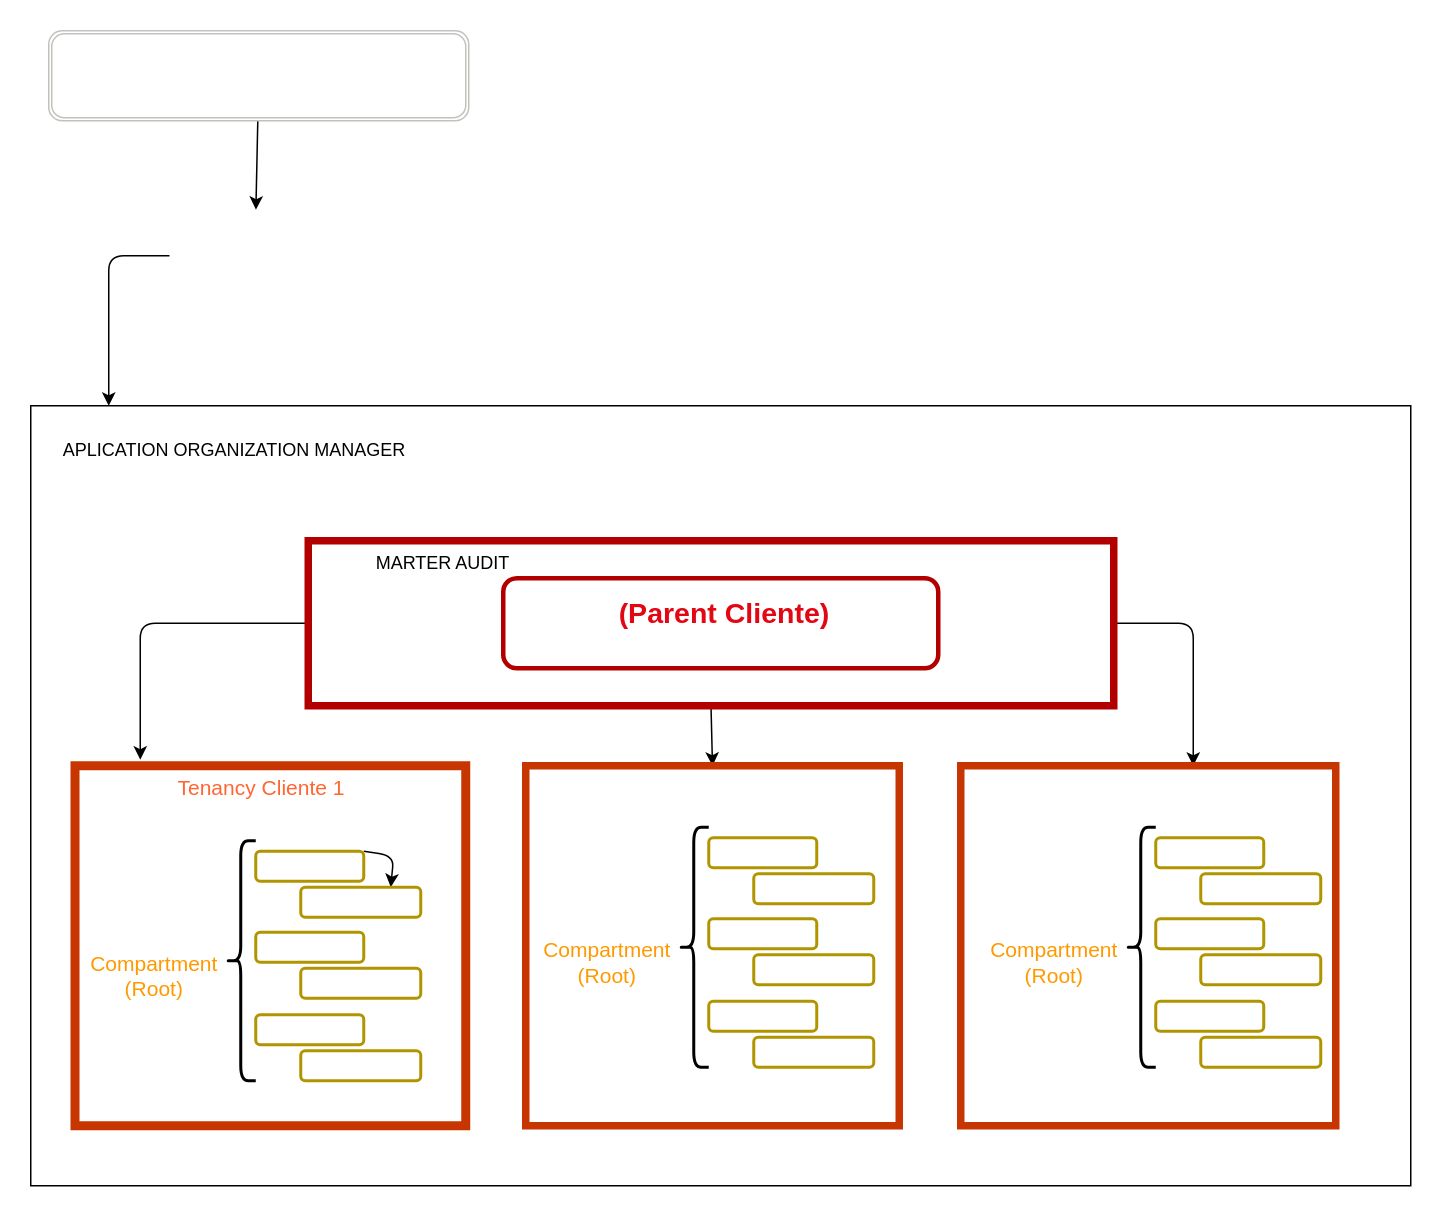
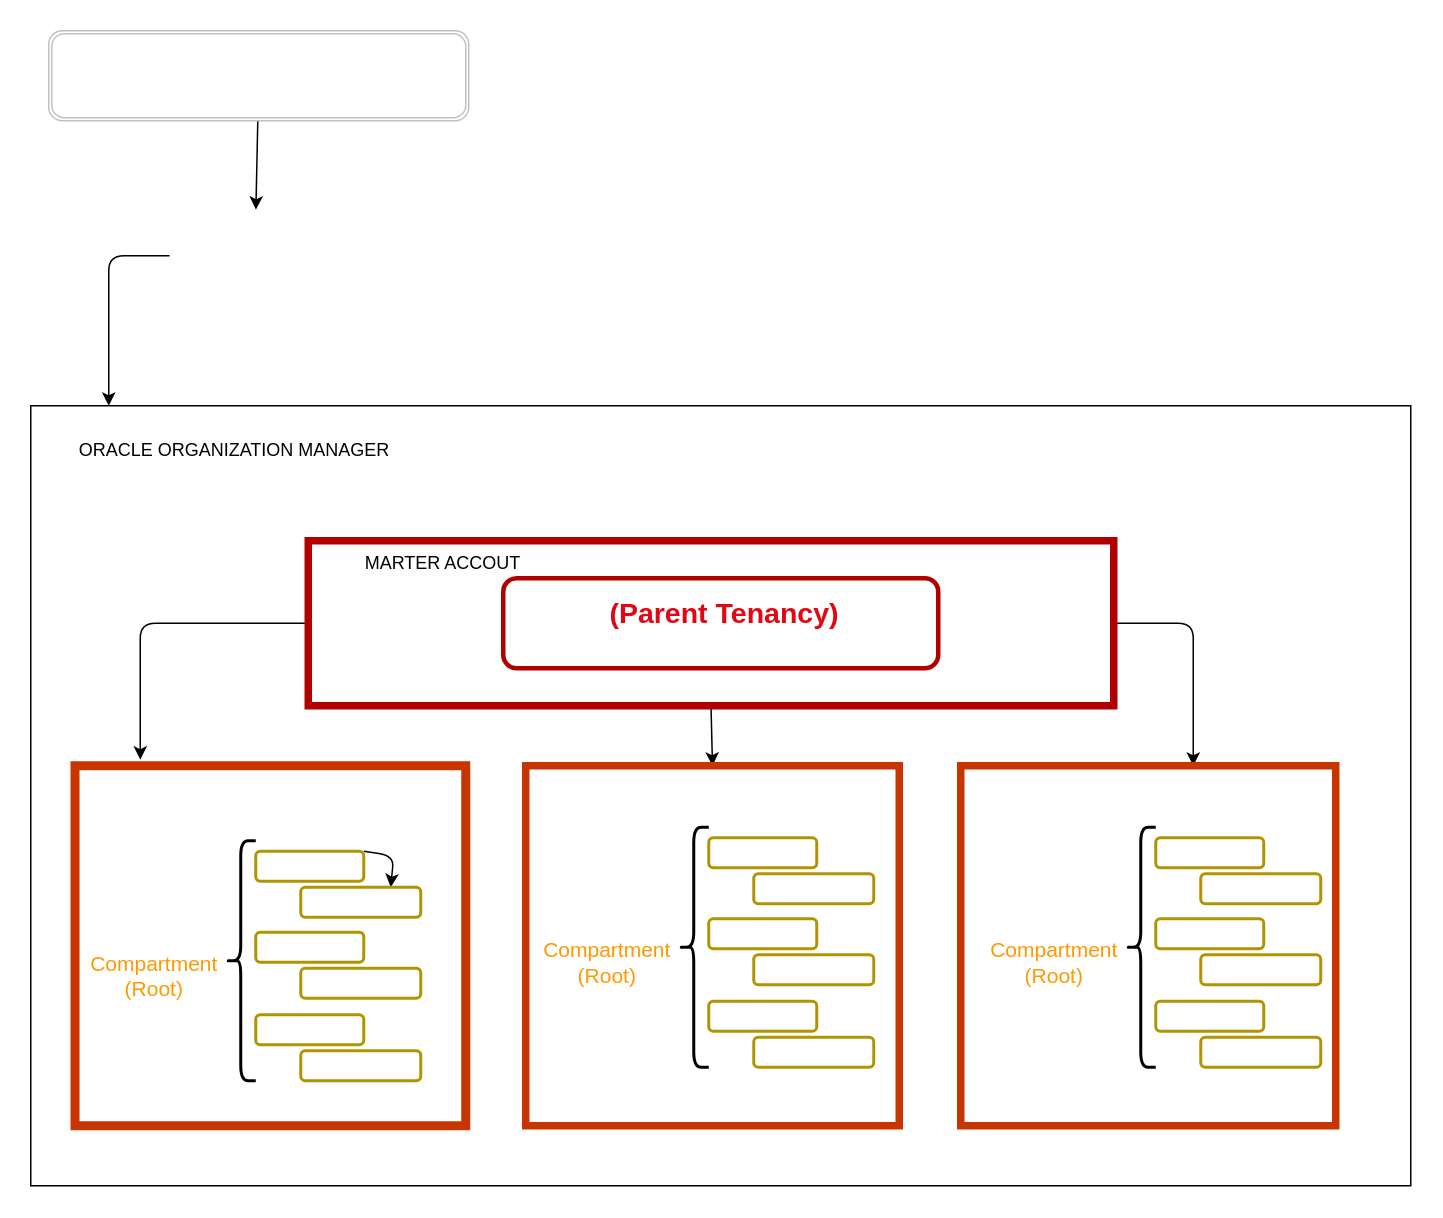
(235, 451) -> (235, 451)
(443, 563) -> (443, 563)
(721, 631) -> (721, 631)
(262, 800) -> none
